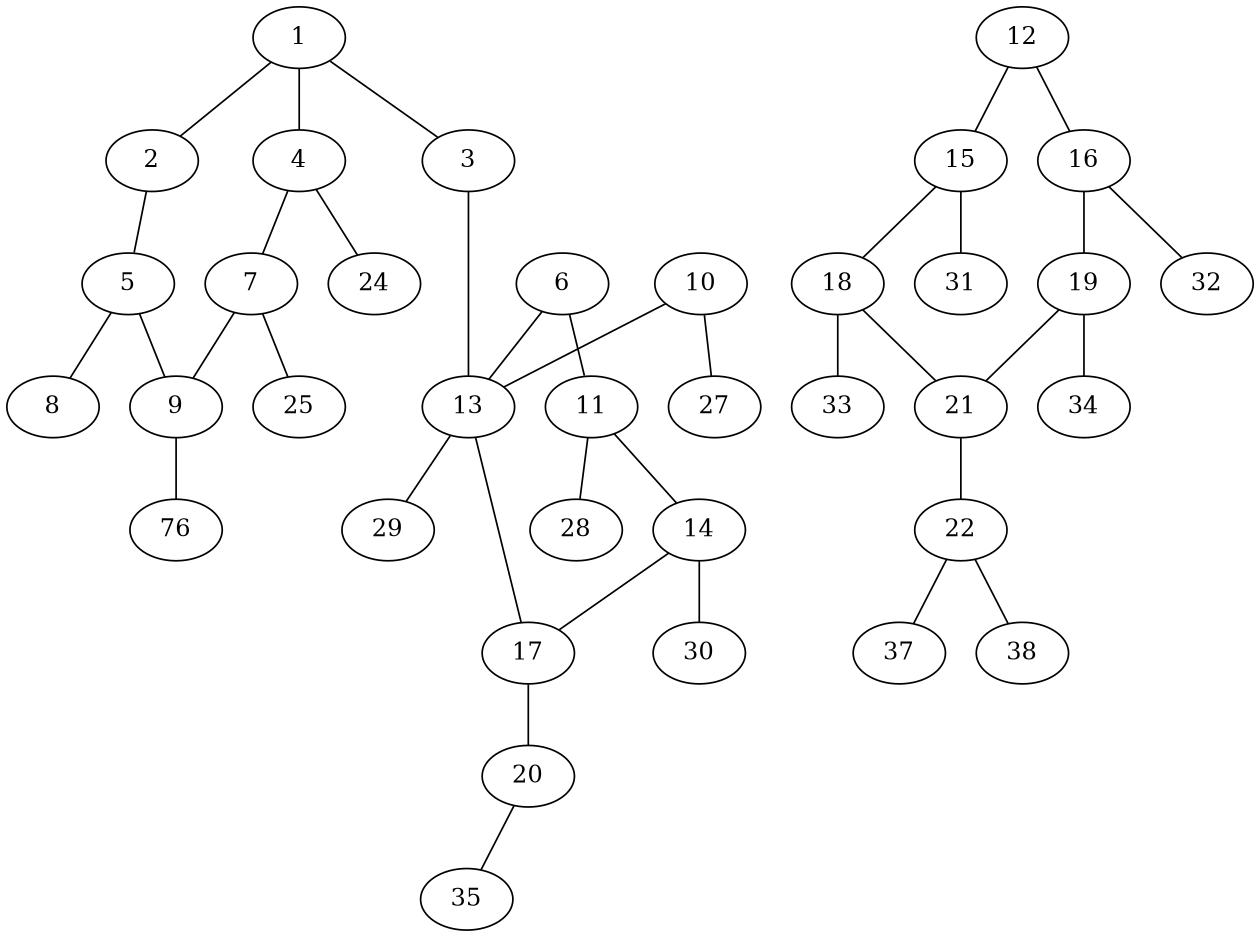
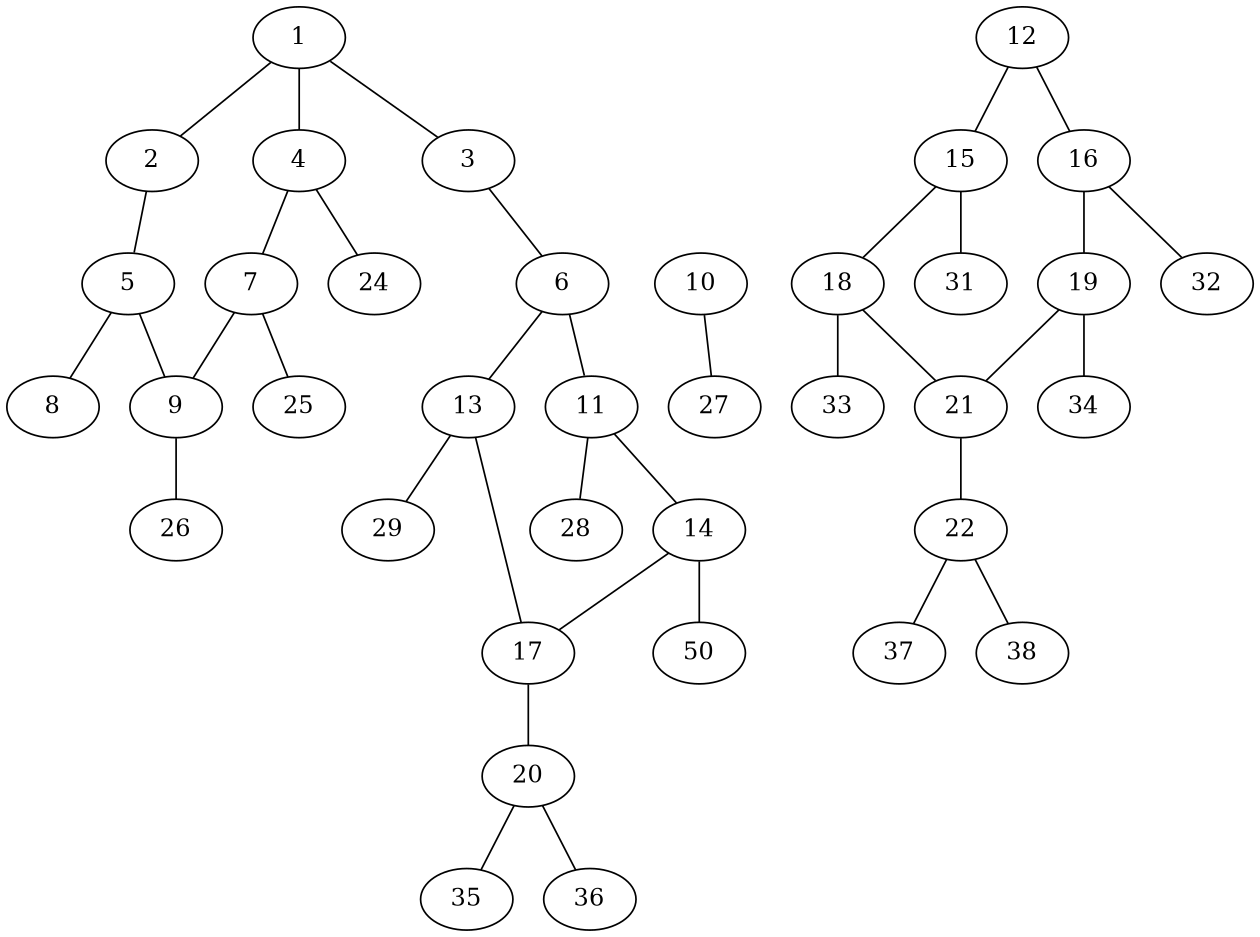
(468, 284) -> (515, 222)
(589, 343) -> none
(176, 530) -> (176, 530)
(699, 653) -> (699, 653)
none -> (590, 899)
